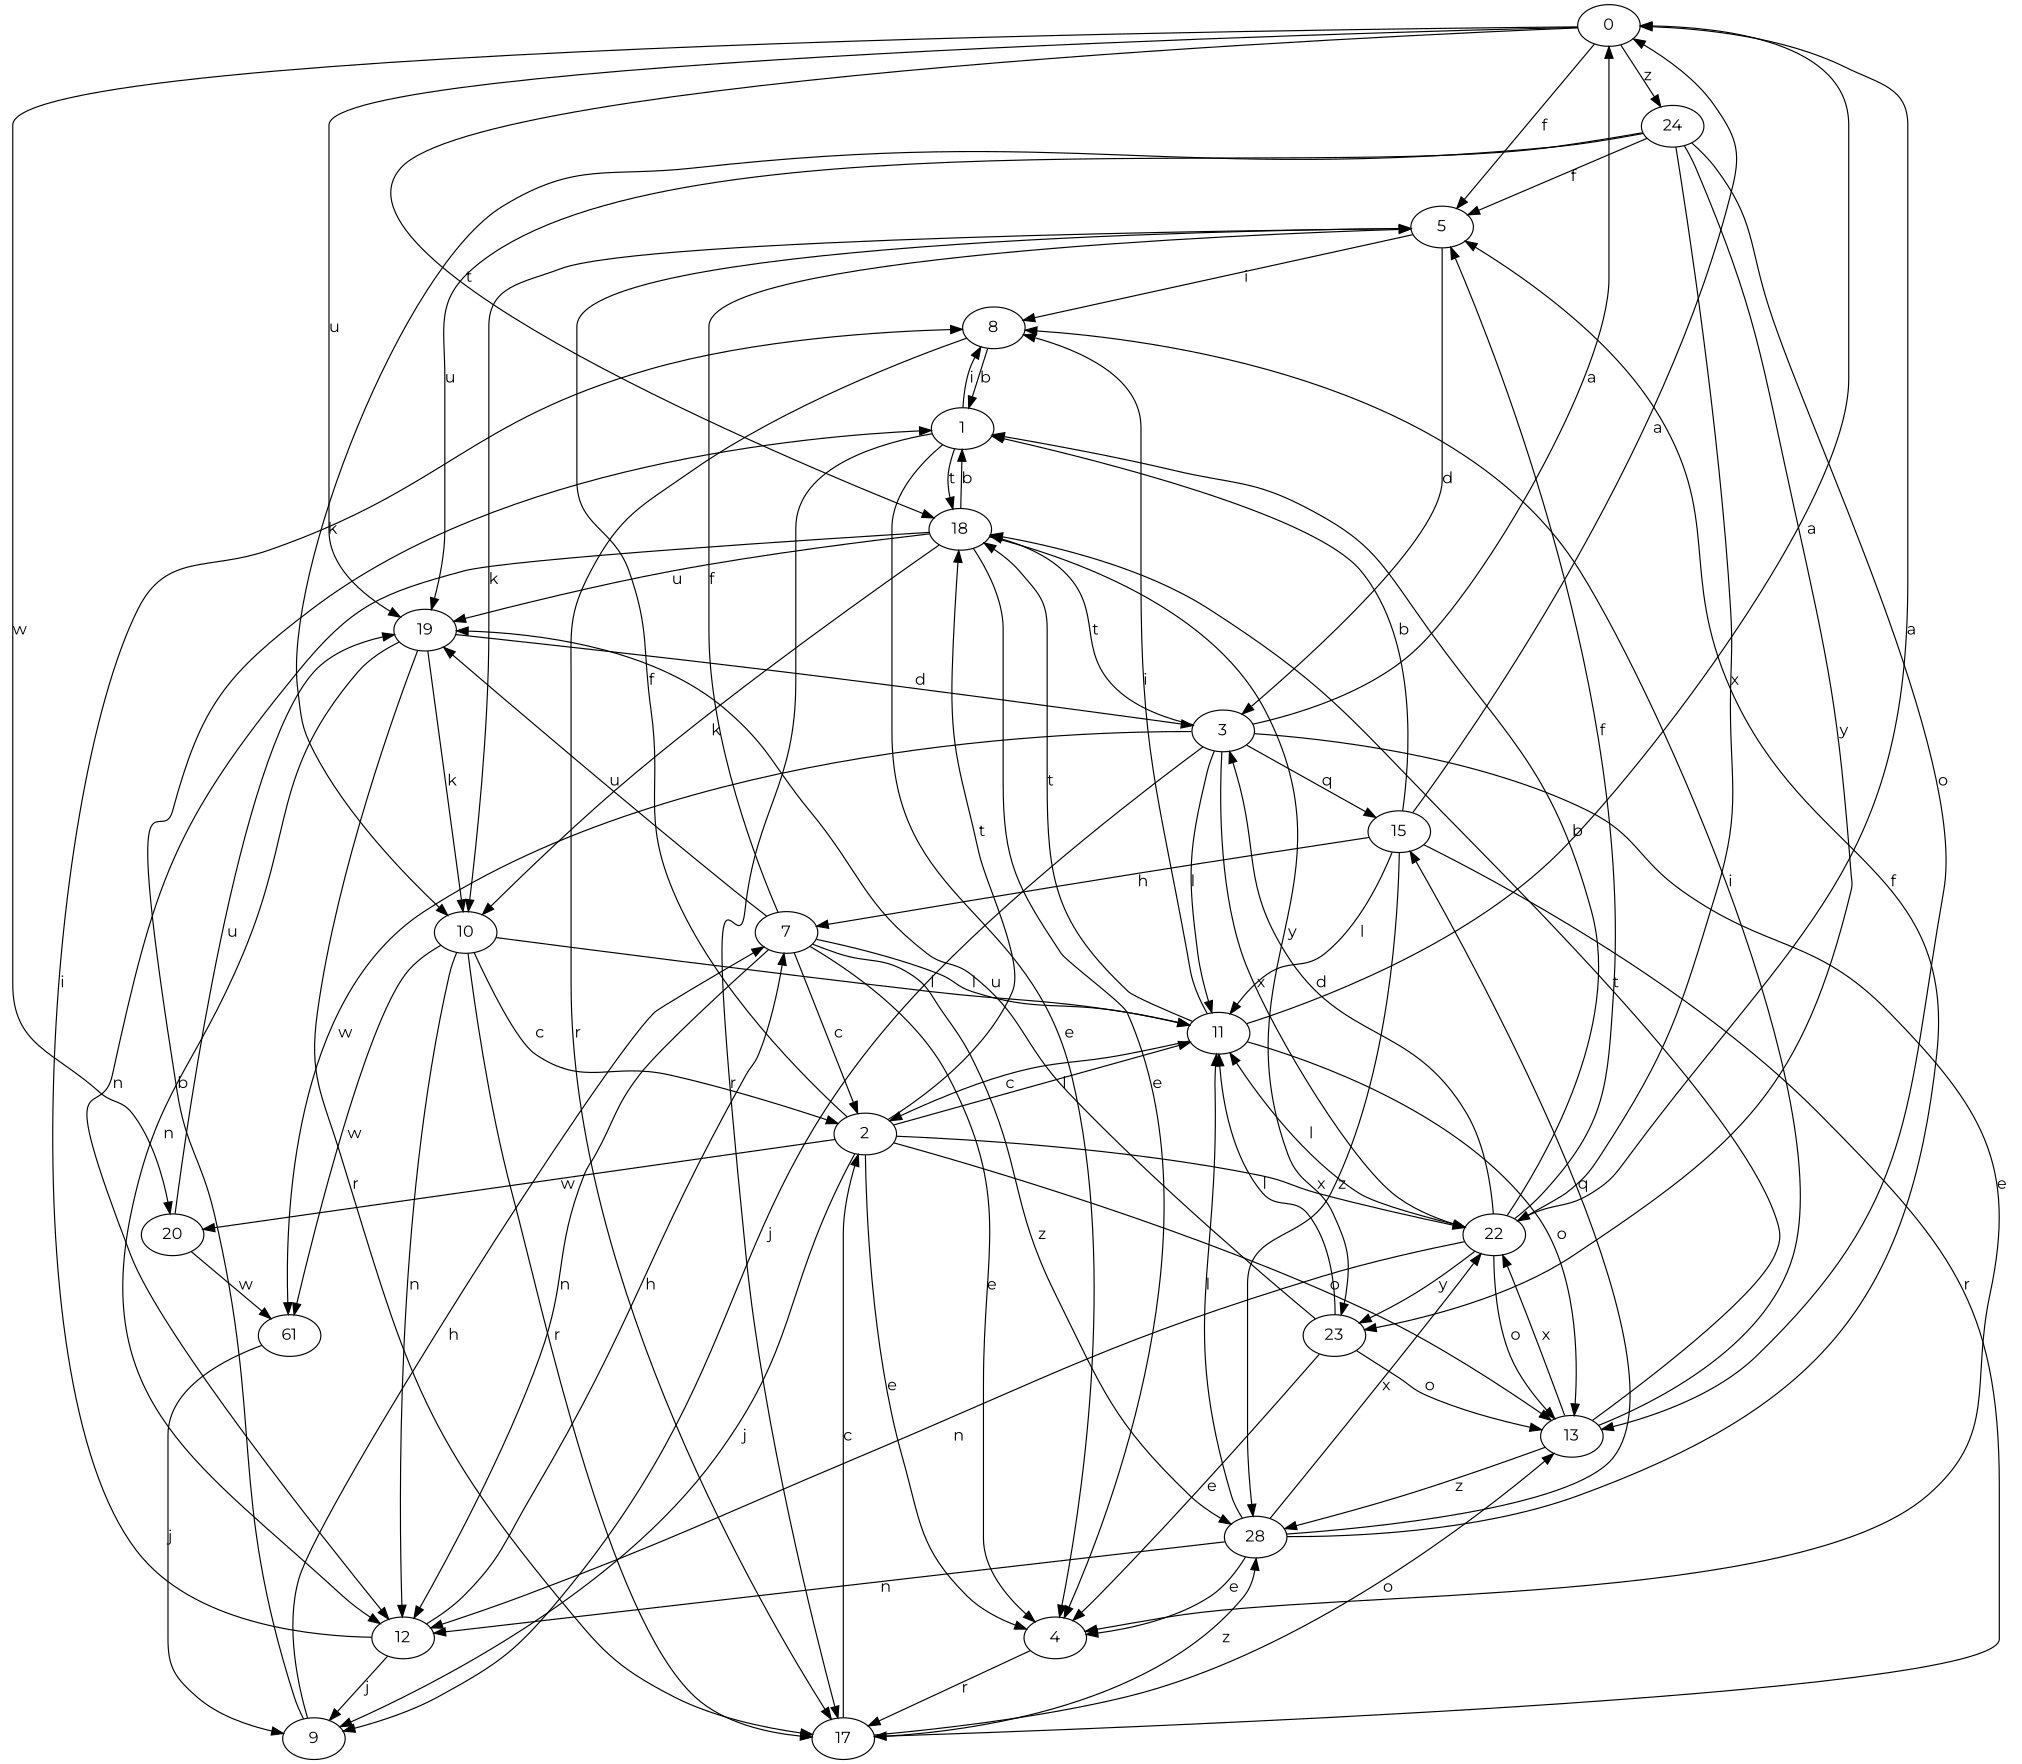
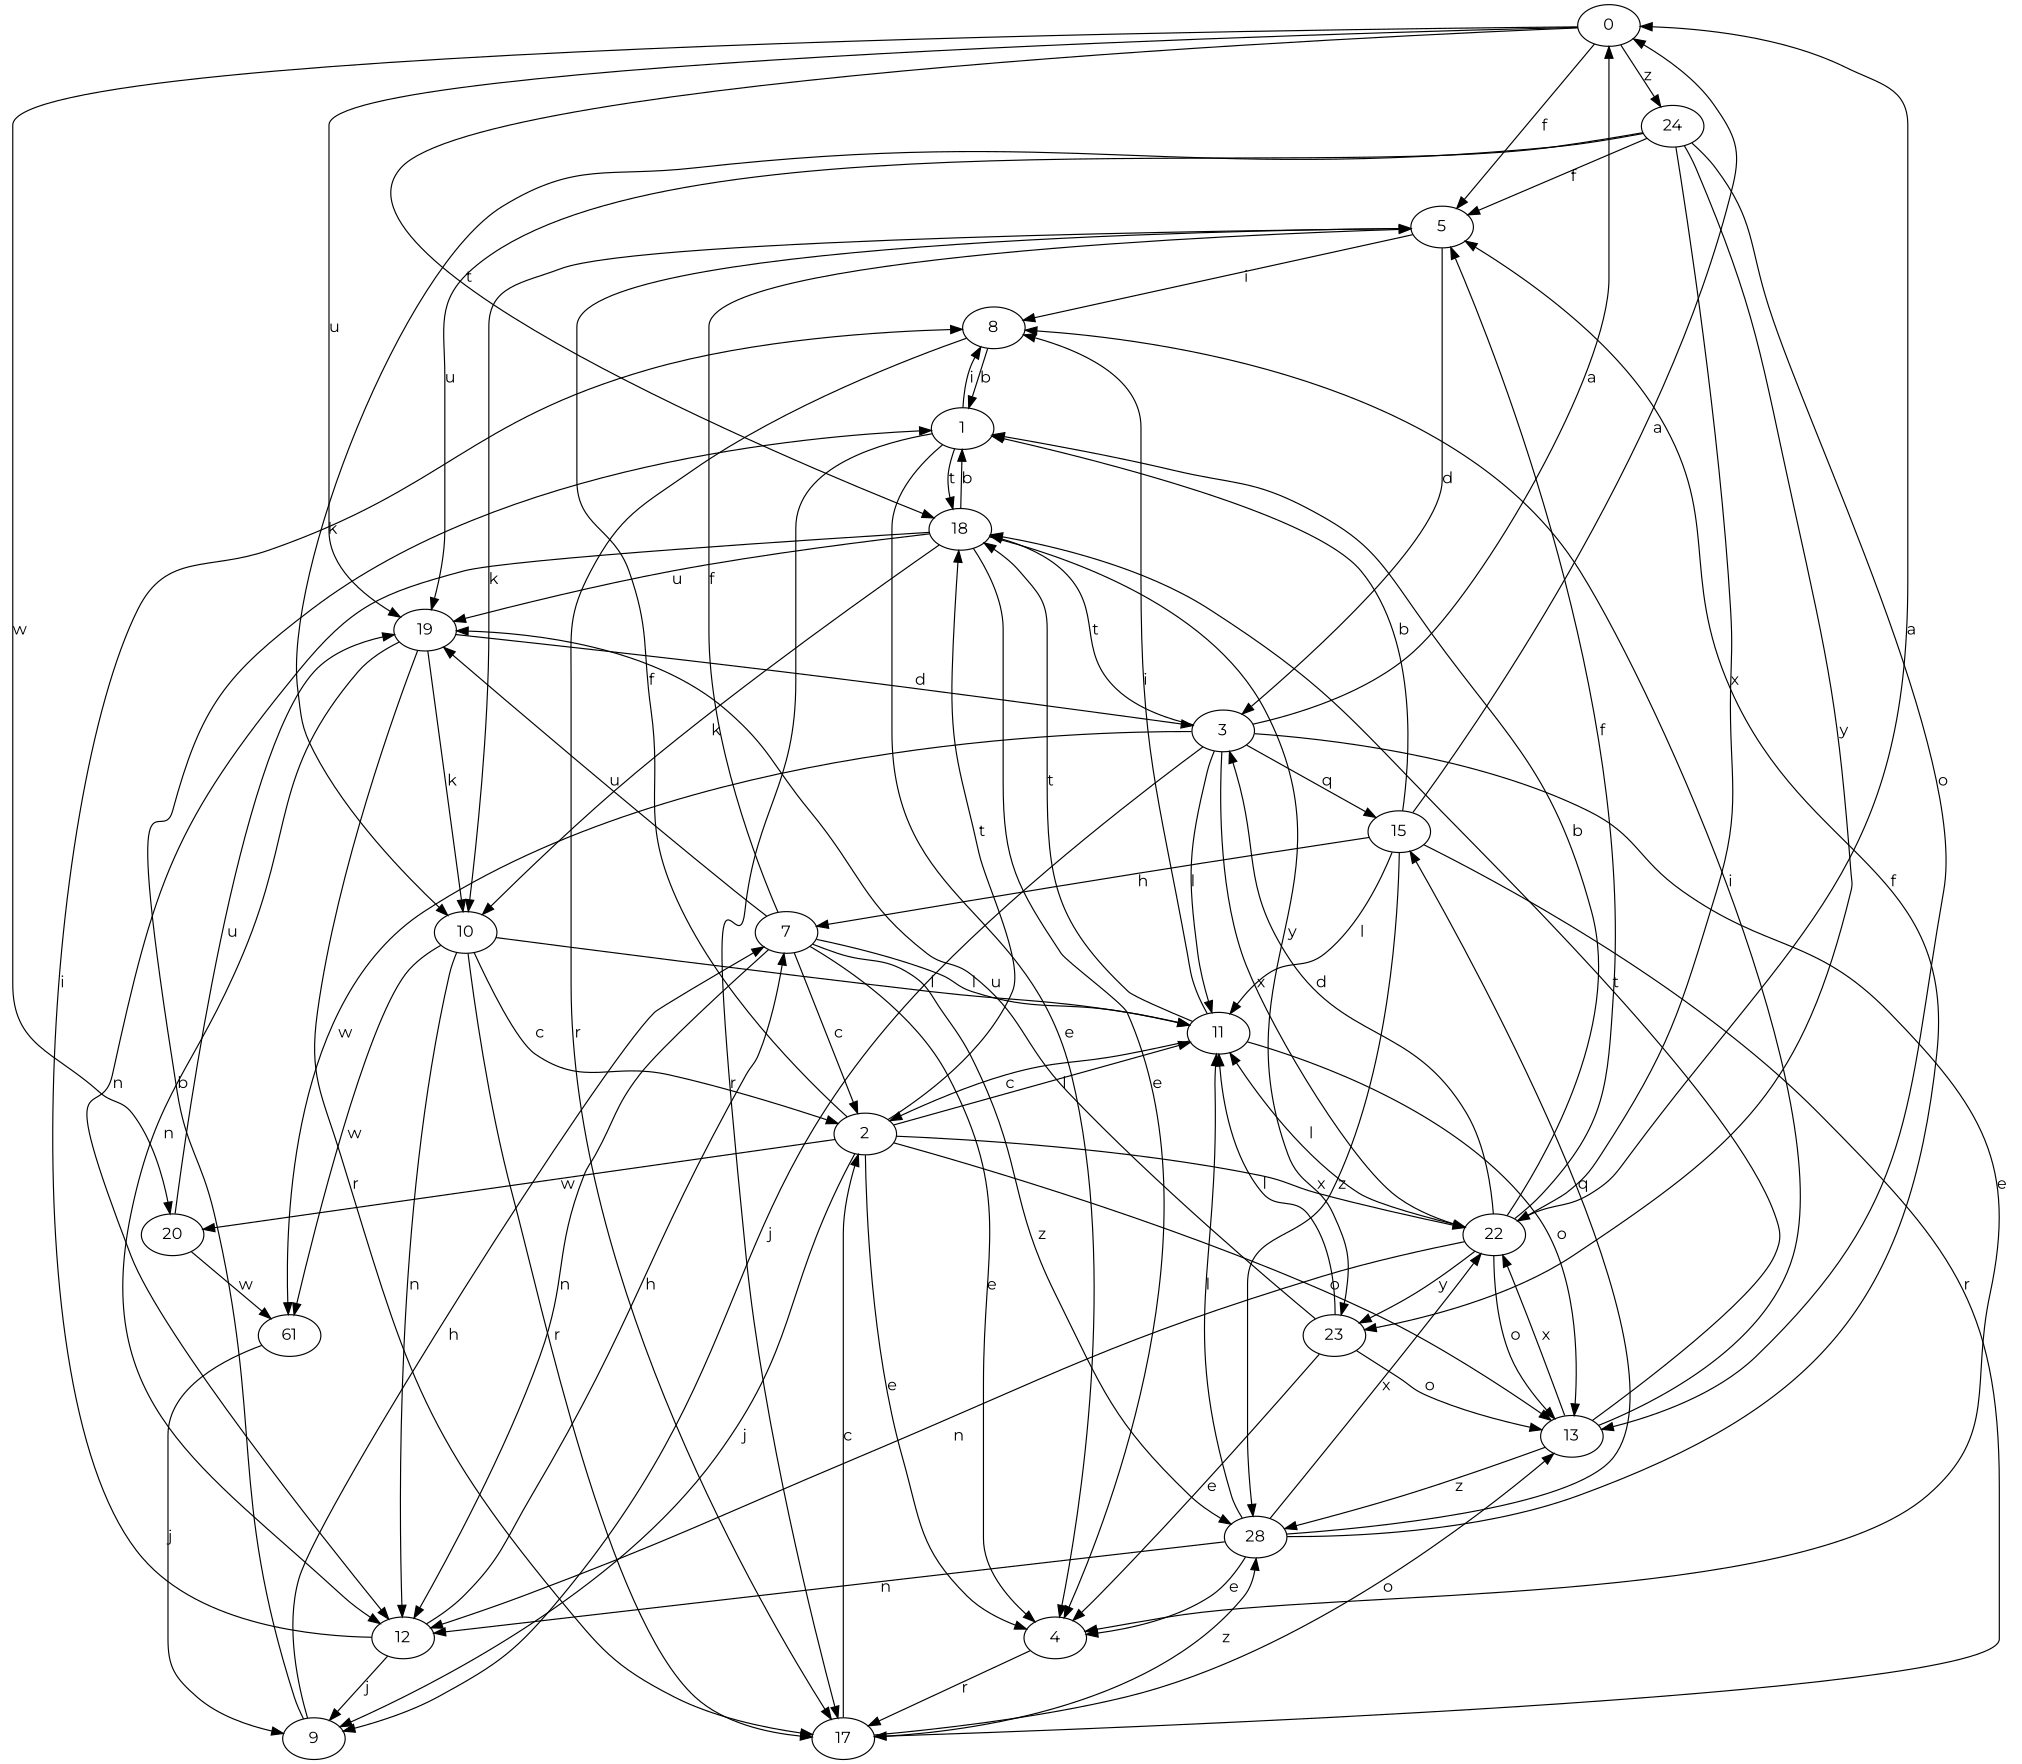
(1771, 575) -> none
